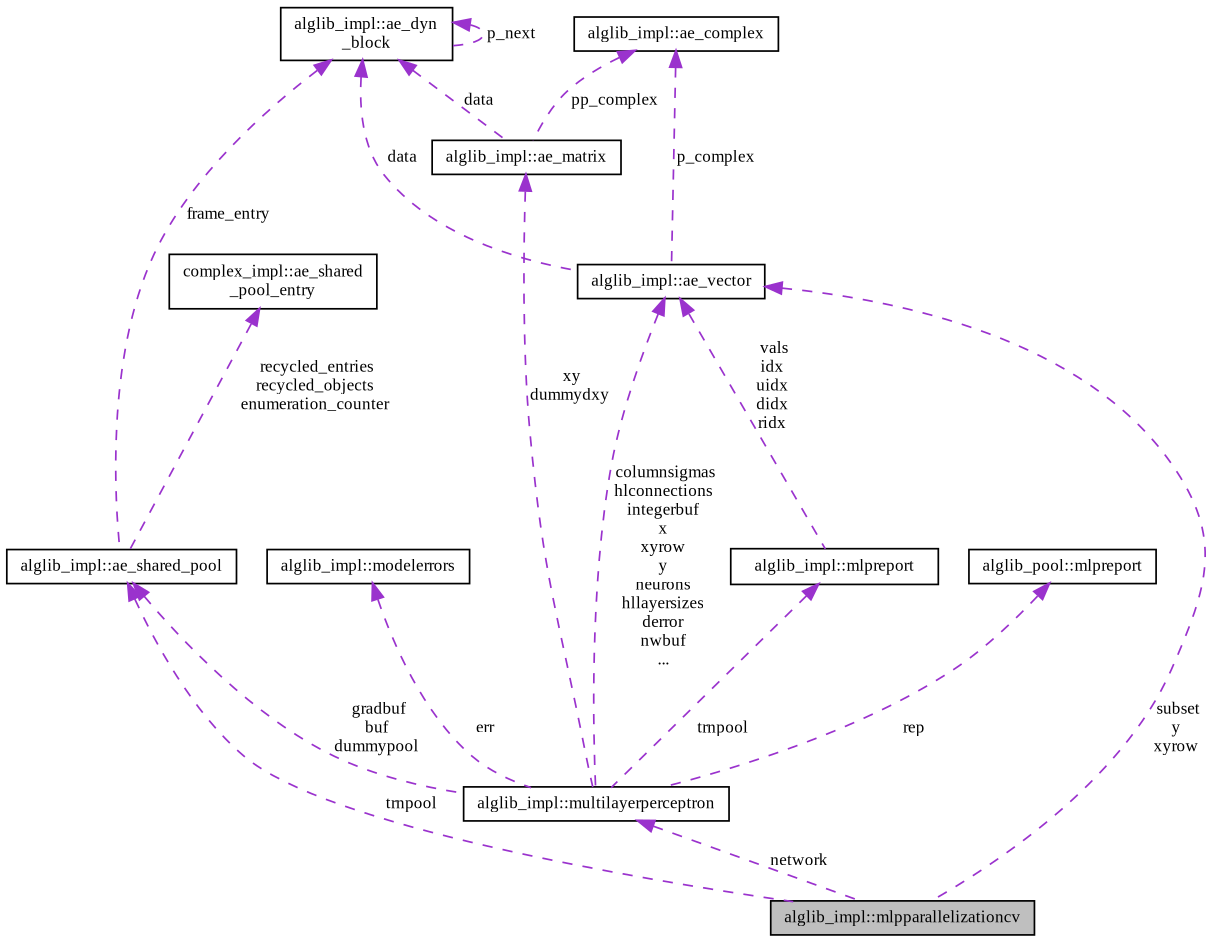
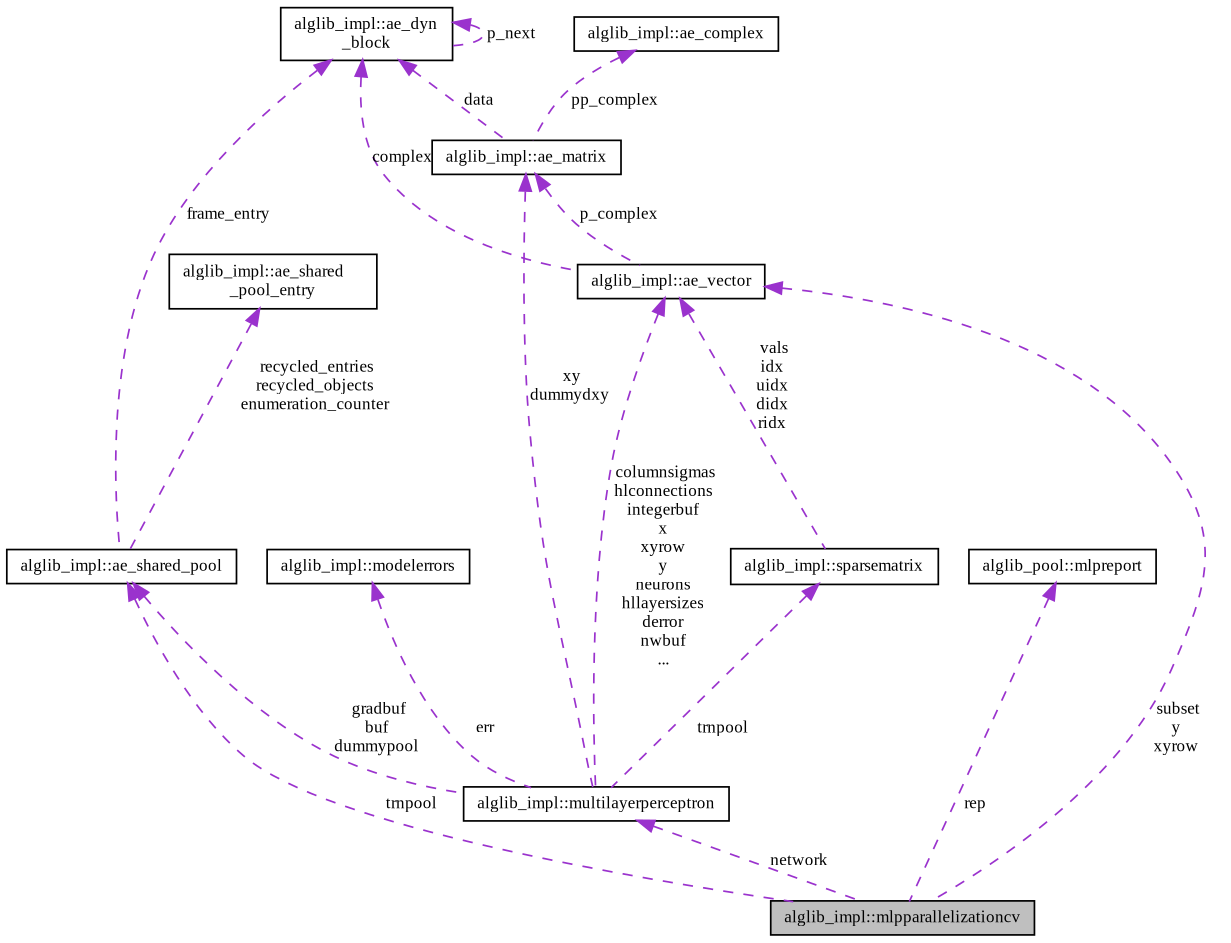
(401, 157) -> (401, 157)
(674, 166) -> (588, 233)
(273, 282) -> (273, 282)
(835, 567) -> (835, 567)
(863, 718) -> (979, 750)
